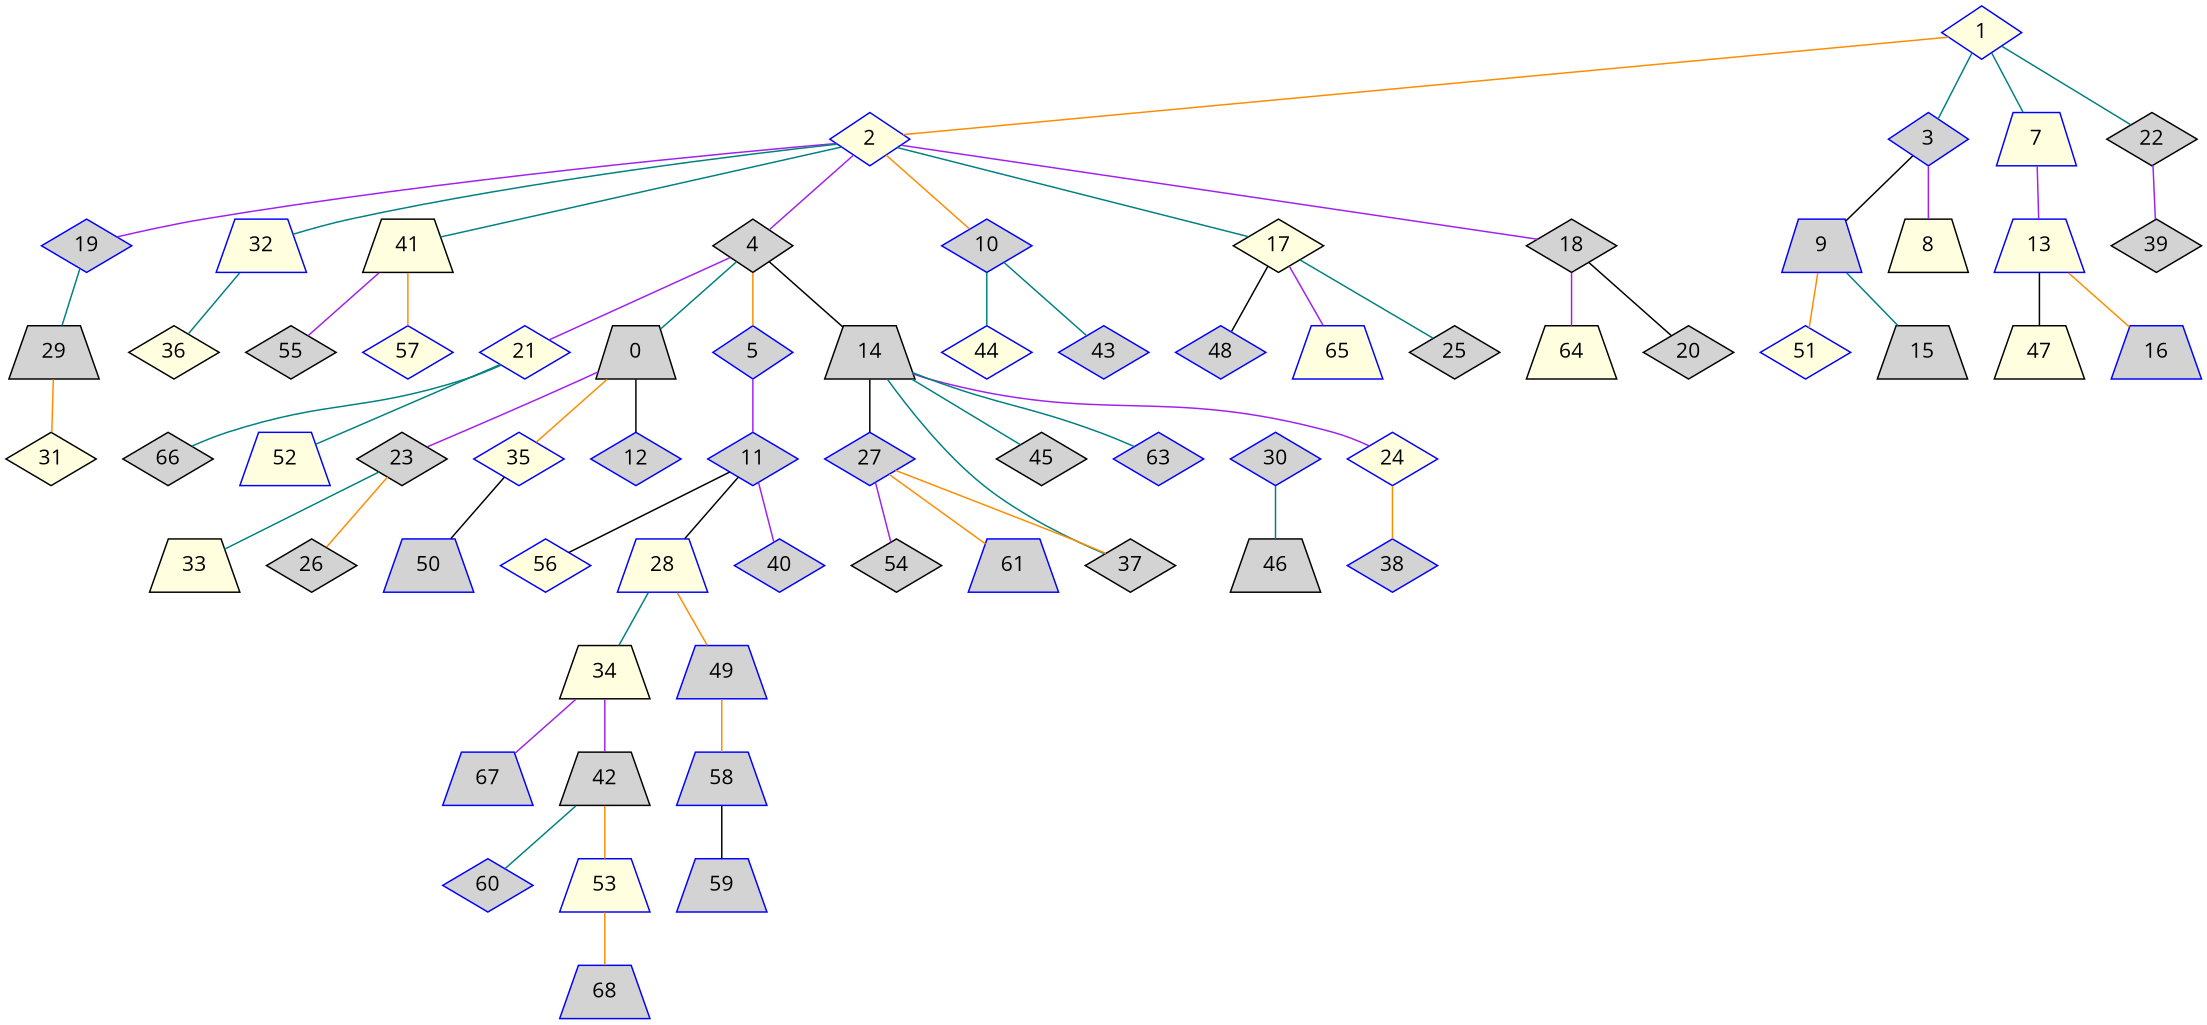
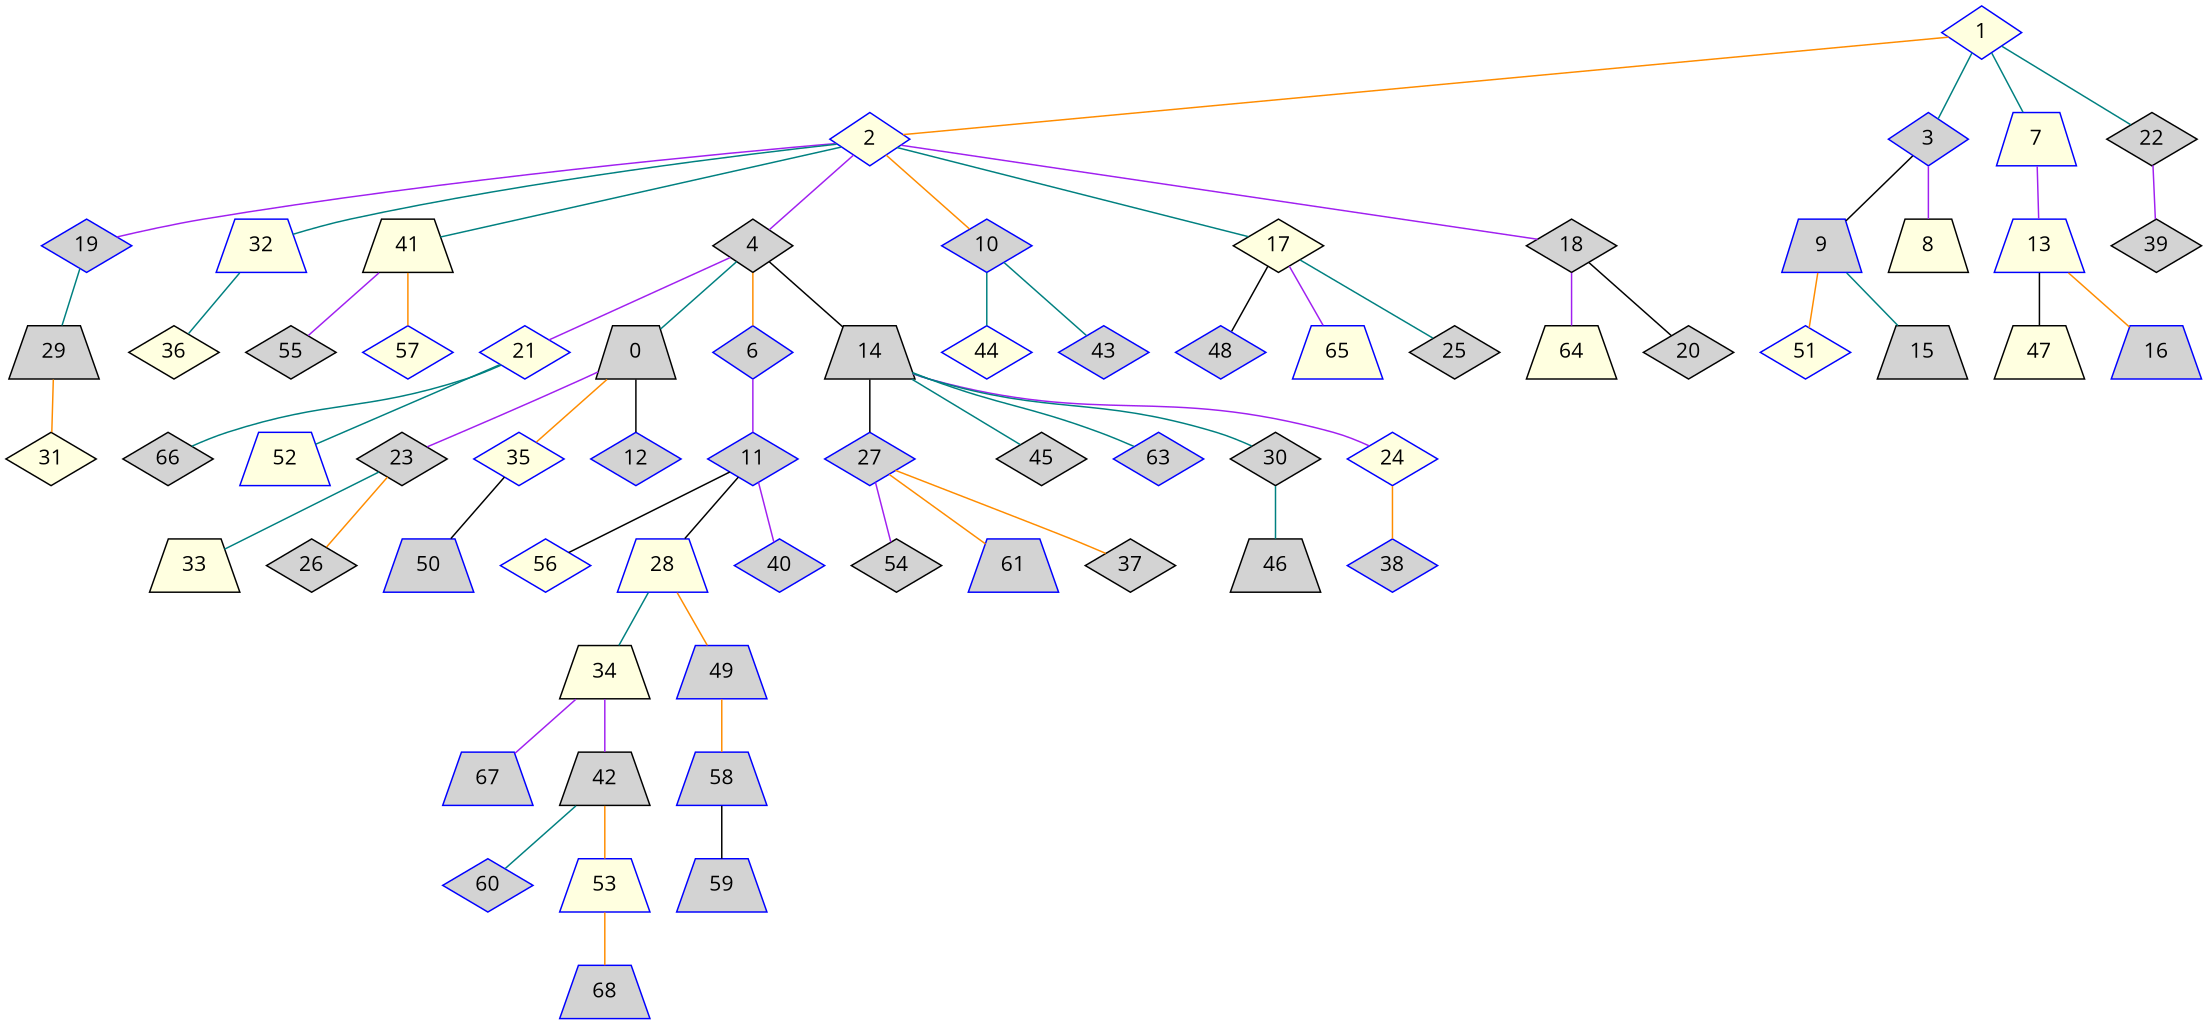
(753, 352) -> (753, 352)
(1275, 459) -> (1275, 459)
(982, 484) -> (1152, 417)
